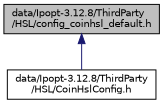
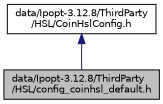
(82, 57) -> (82, 57)
